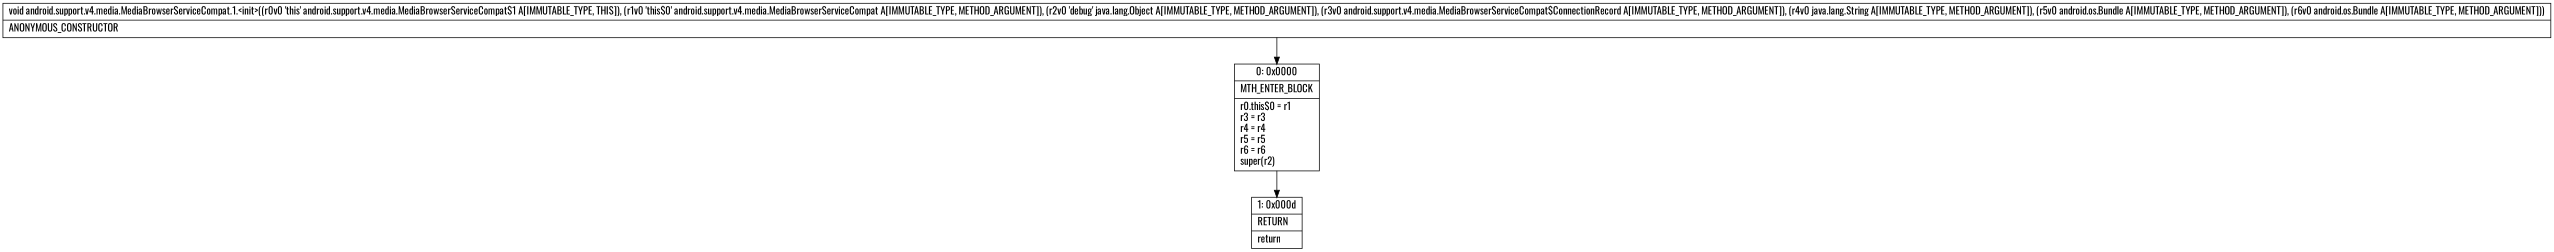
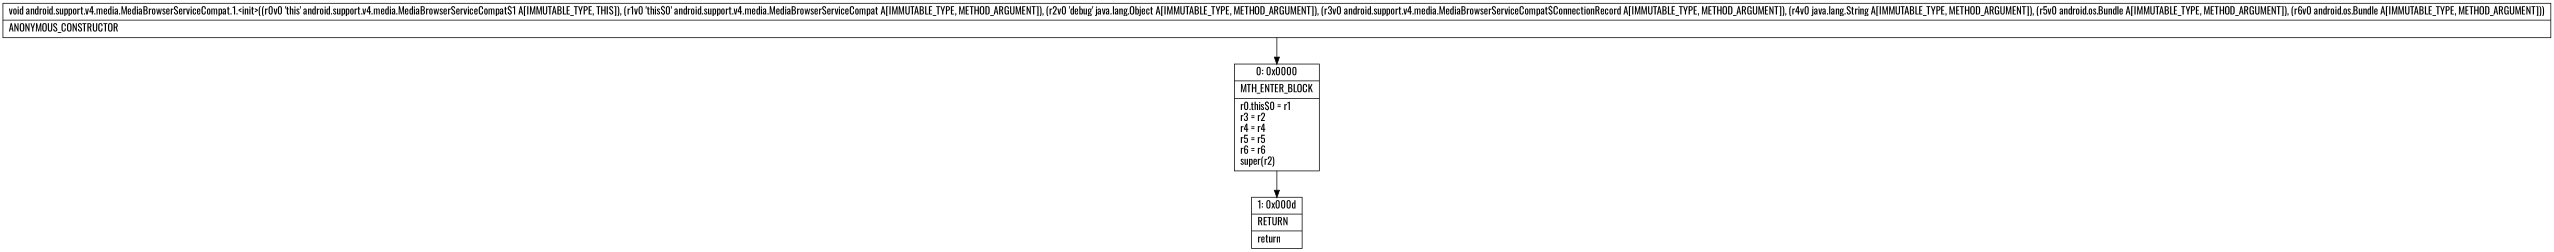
(1253, 118) -> (1253, 118)
